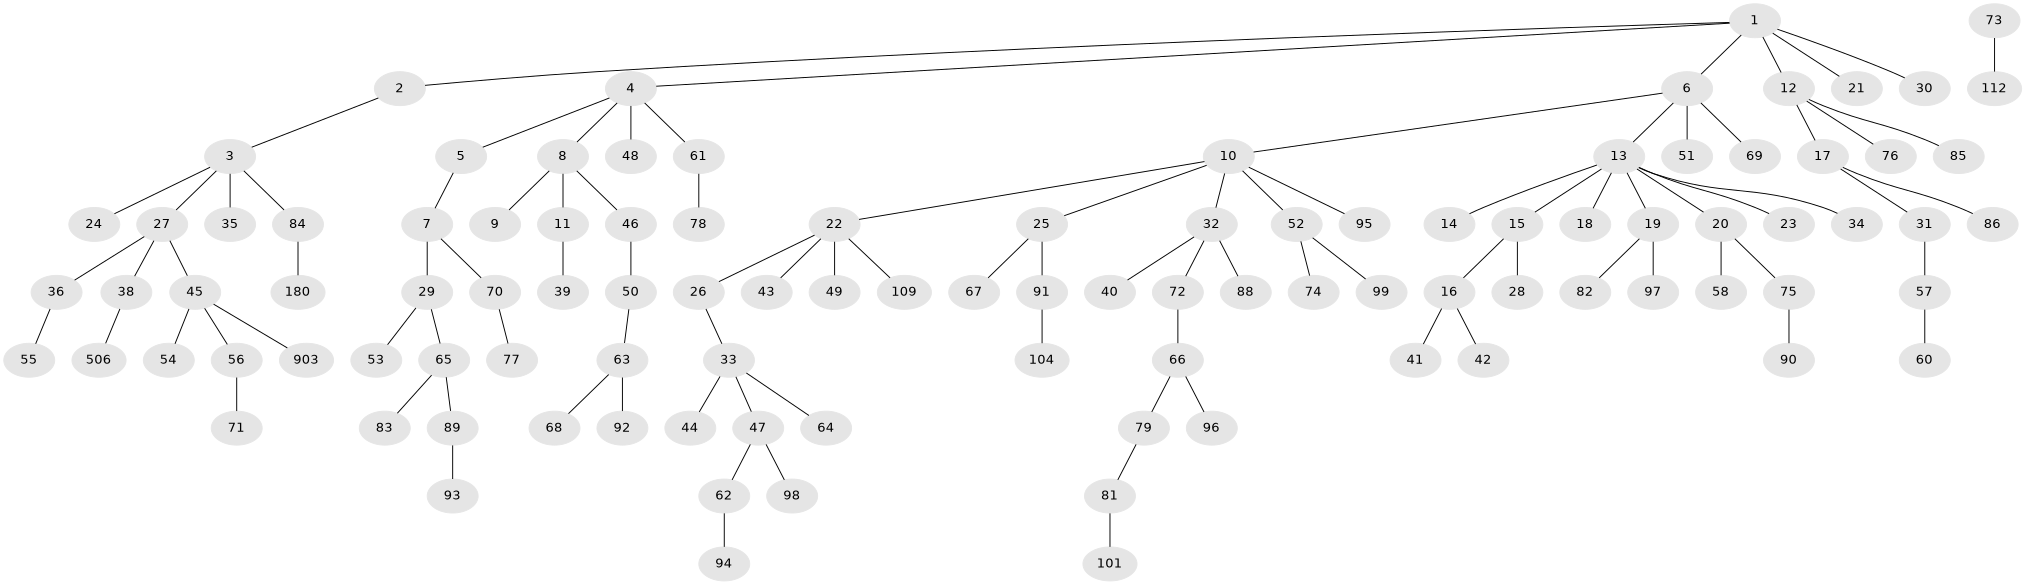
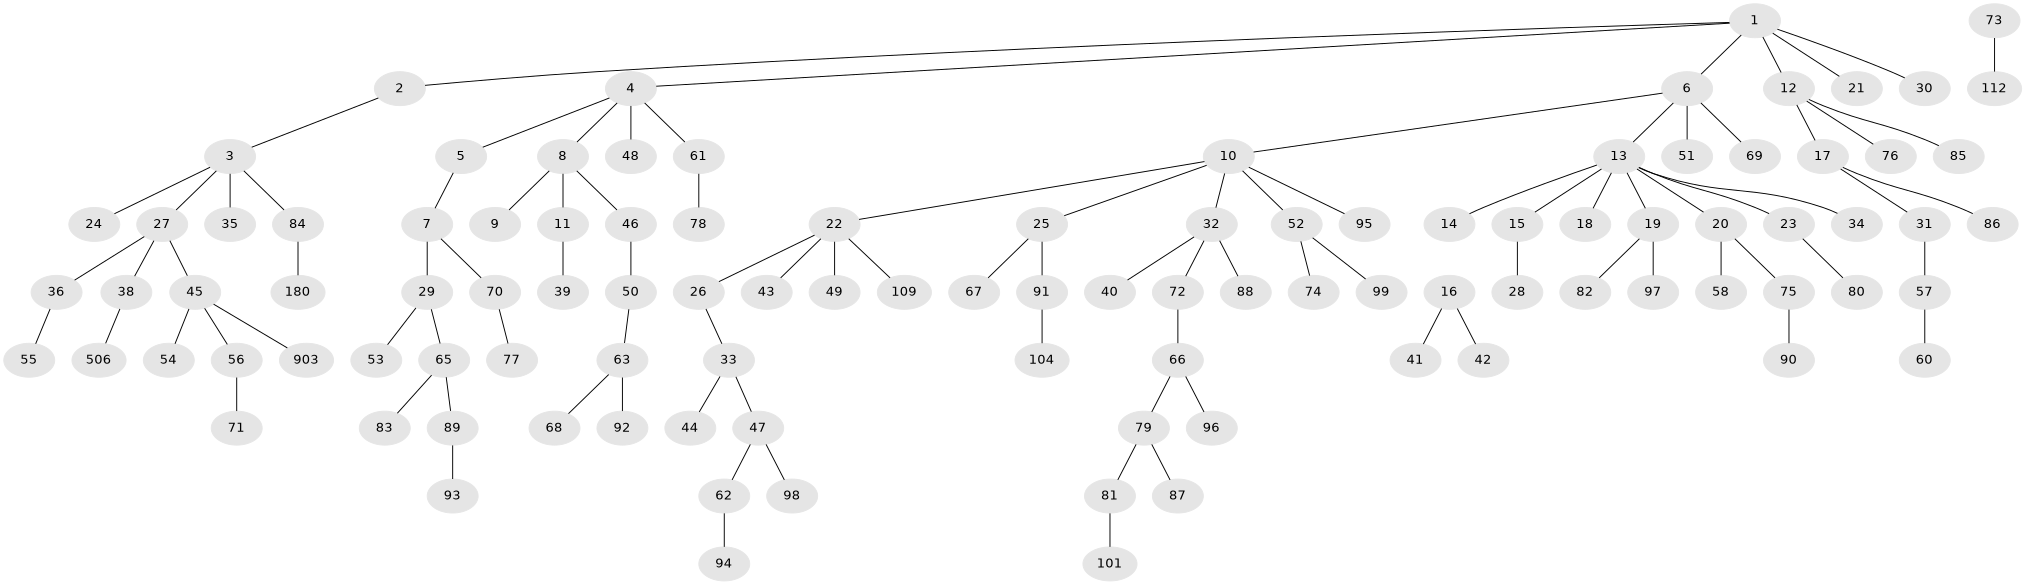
(1484, 258) -> none
none -> (1857, 292)
(826, 428) -> none
none -> (1178, 496)
